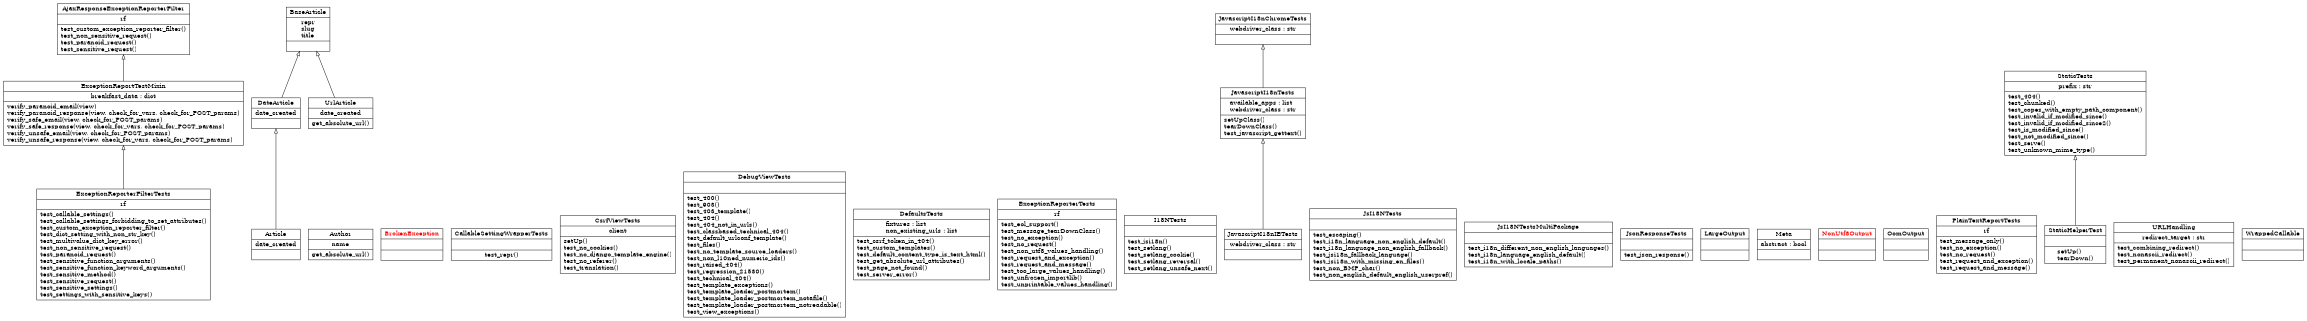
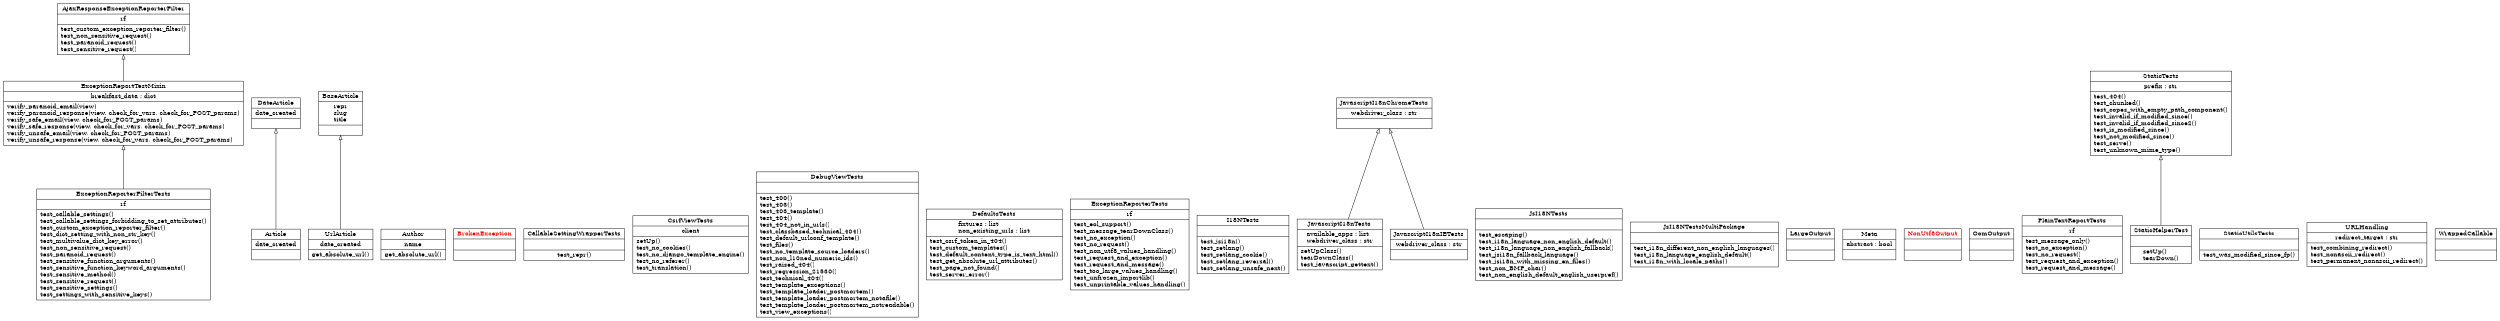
(290, 77) -> none
(1263, 186) -> (1407, 181)
(704, 205) -> (776, 205)
(1657, 244) -> none
none -> (2249, 244)
